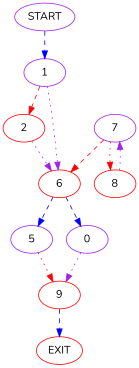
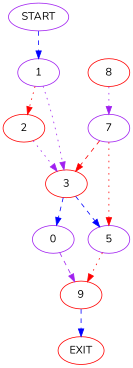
(36, 97) -> (32, 97)
(110, 152) -> (109, 180)
(59, 184) -> (66, 184)
(75, 264) -> (65, 264)
